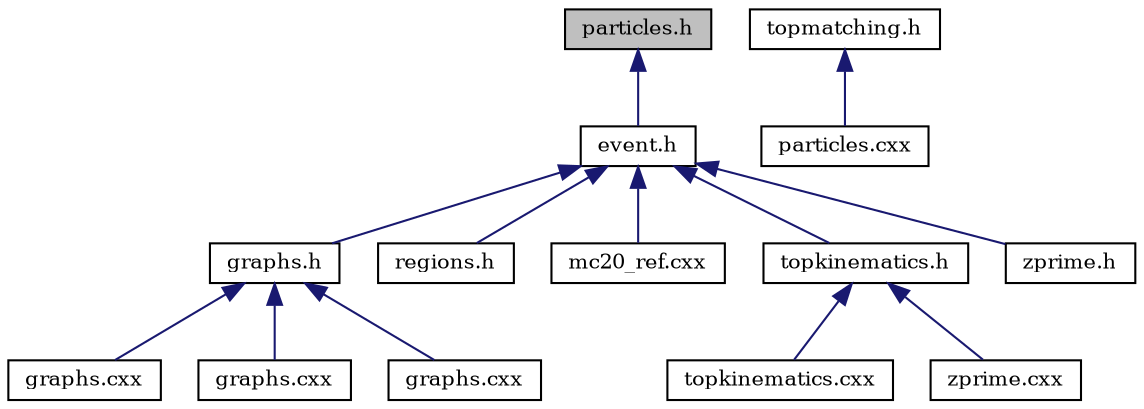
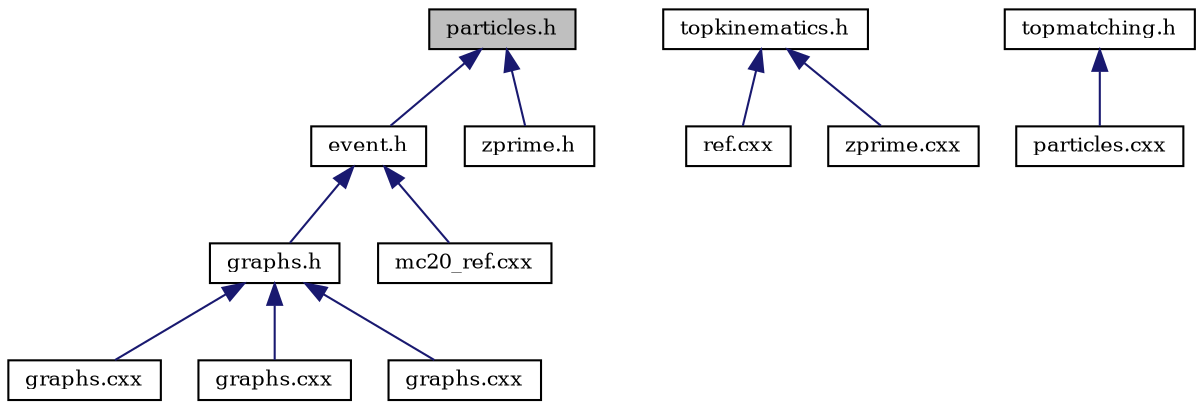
(861, 206) -> (519, 98)
(761, 209) -> none
(446, 263) -> none
(780, 380) -> (738, 146)
